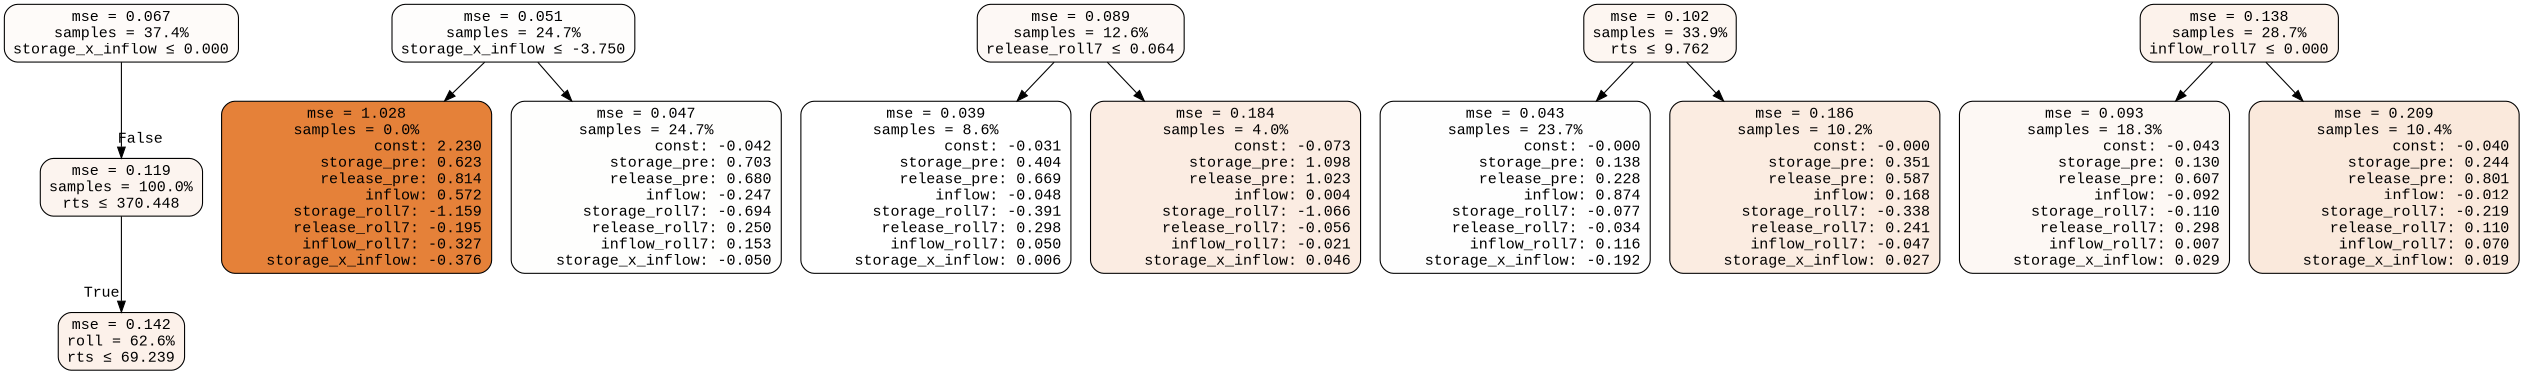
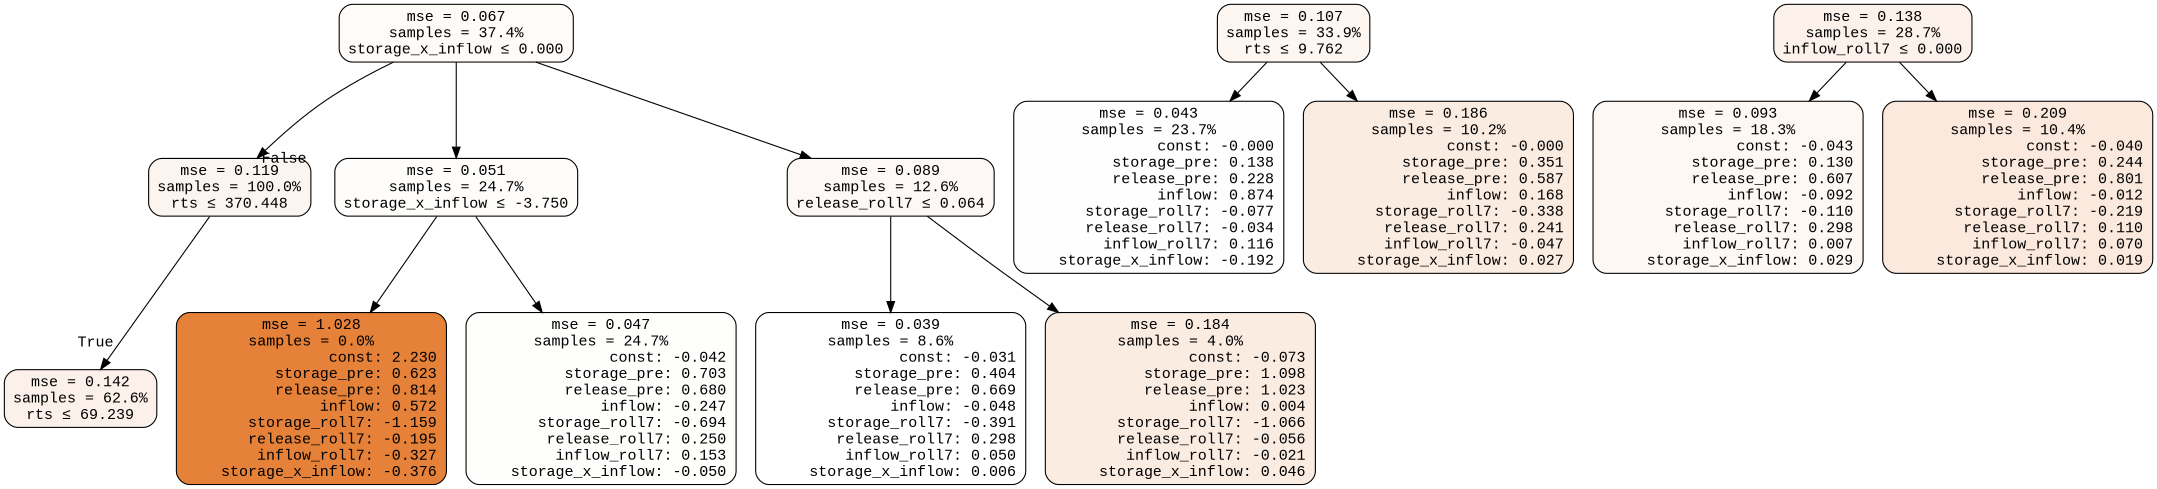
(1660, 33) -> (1294, 33)
none -> (456, 104)
none -> (668, 108)
(121, 341) -> (81, 399)
